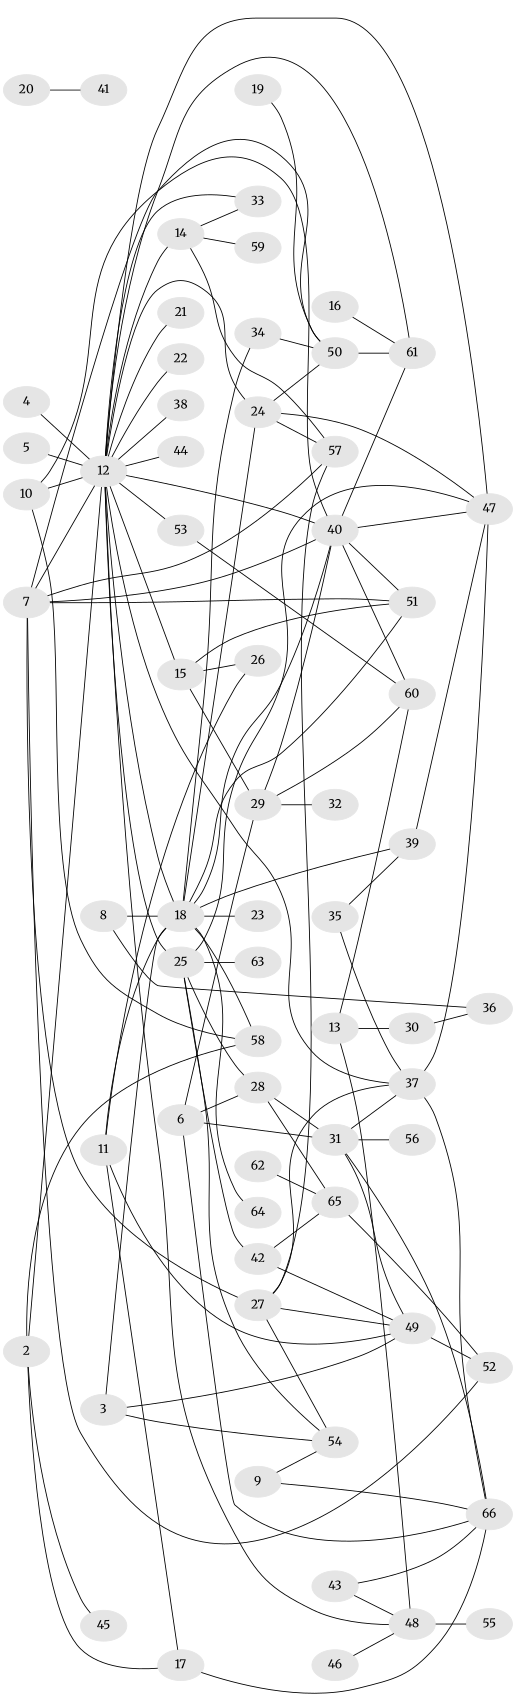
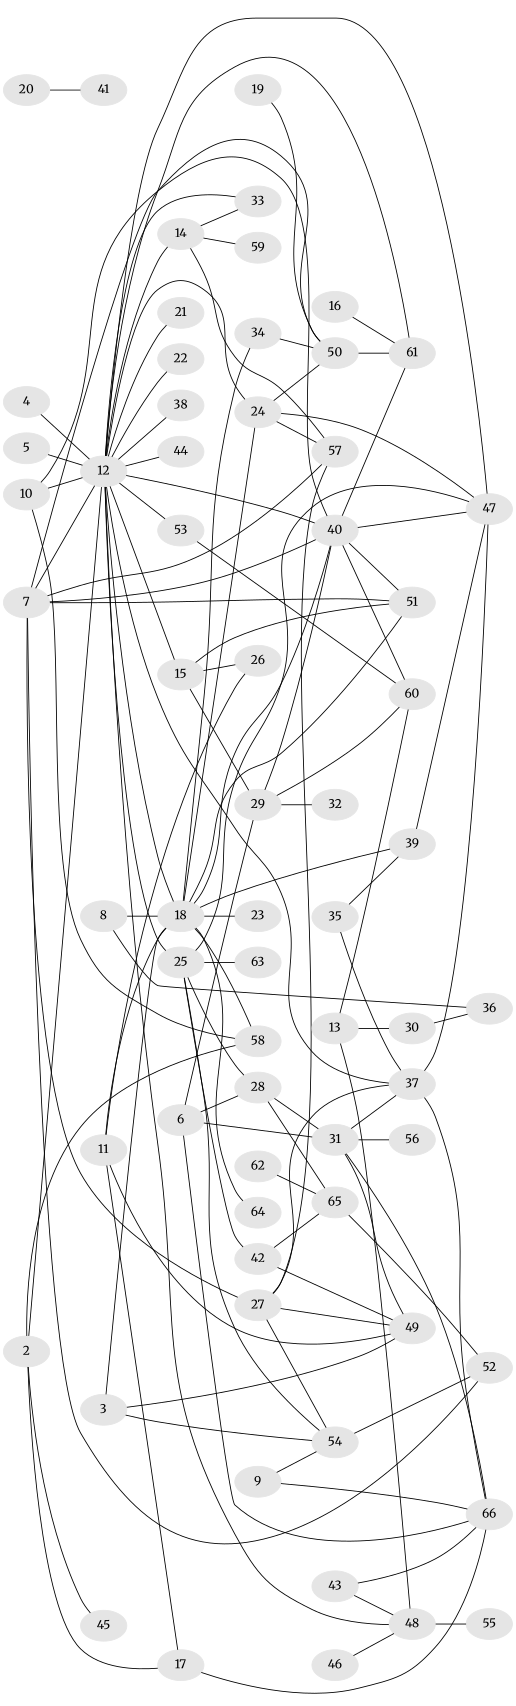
(444, 1344) -> (412, 1405)
